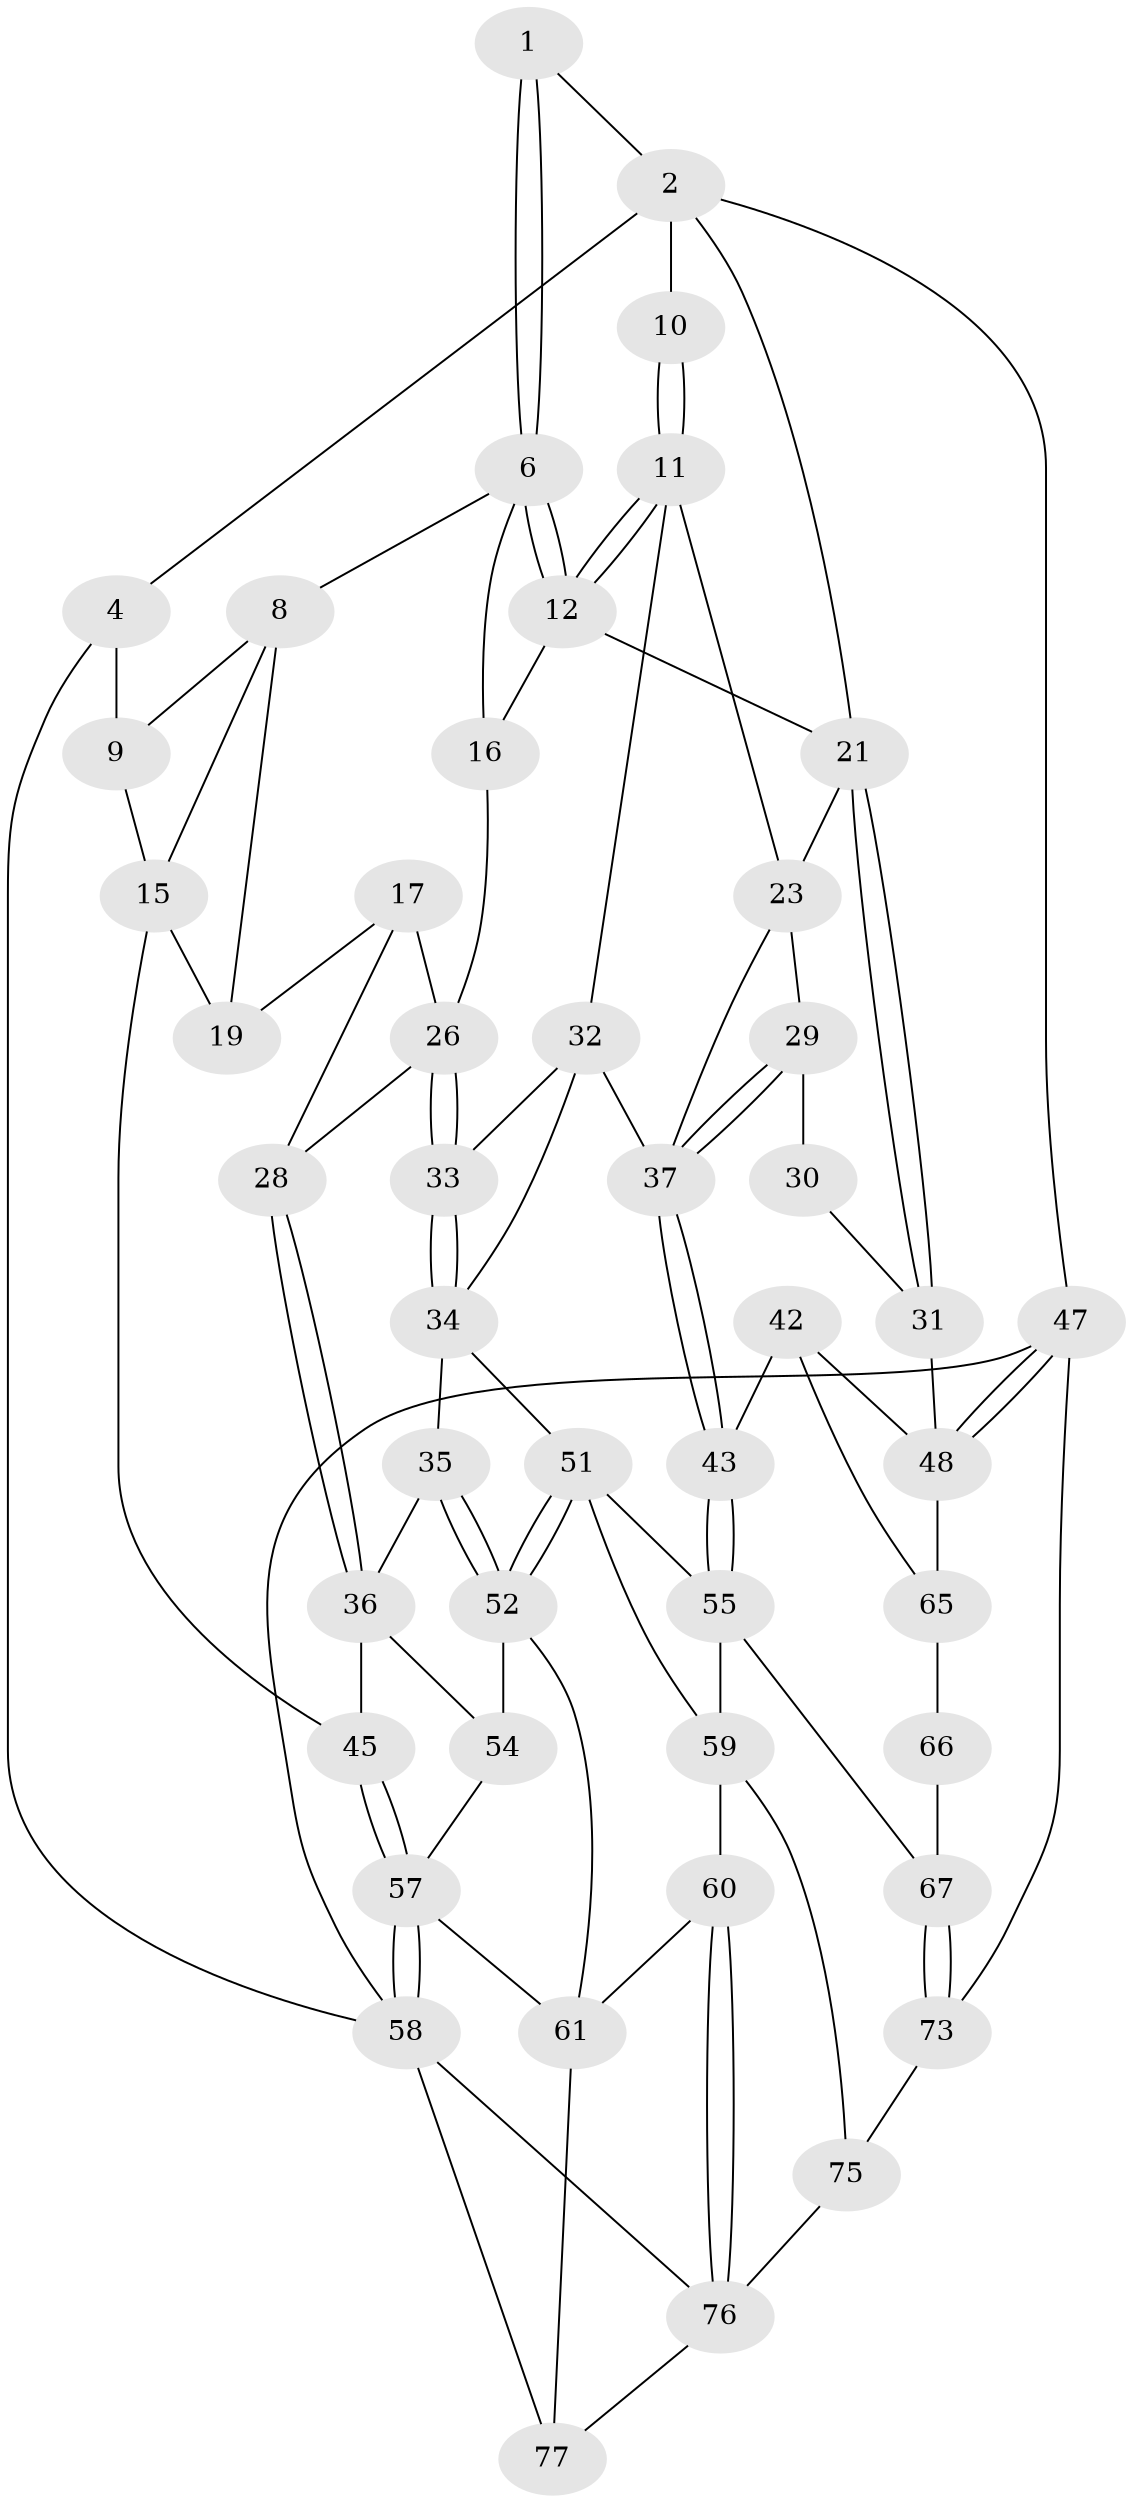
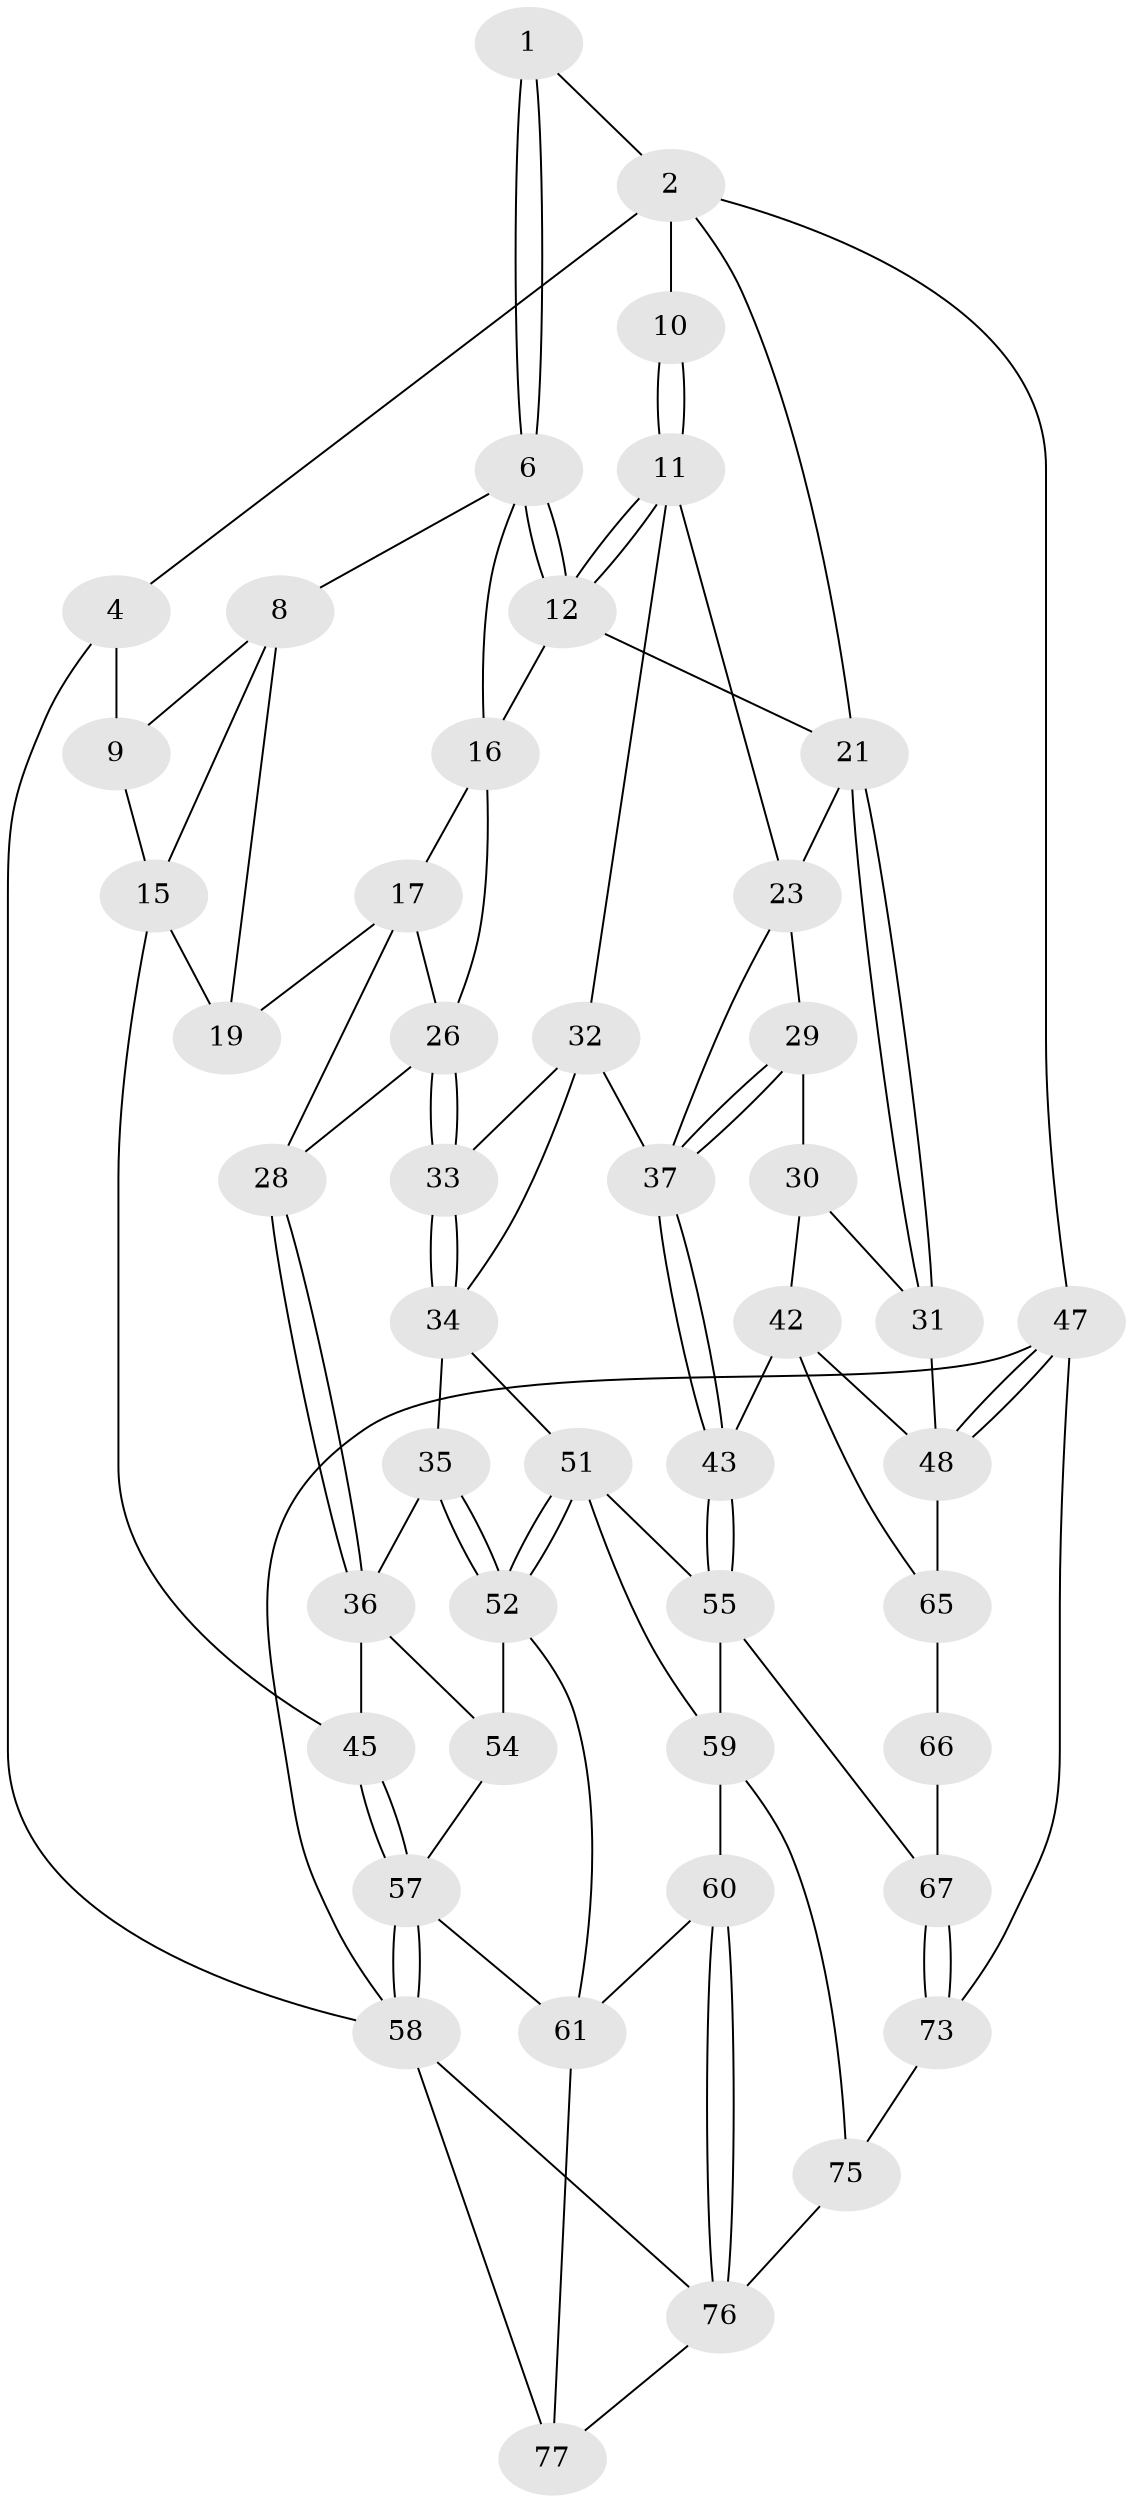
none -> (447, 825)
none -> (795, 1251)
